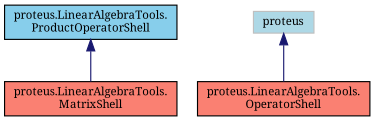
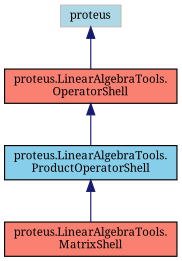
none -> (91, 130)
